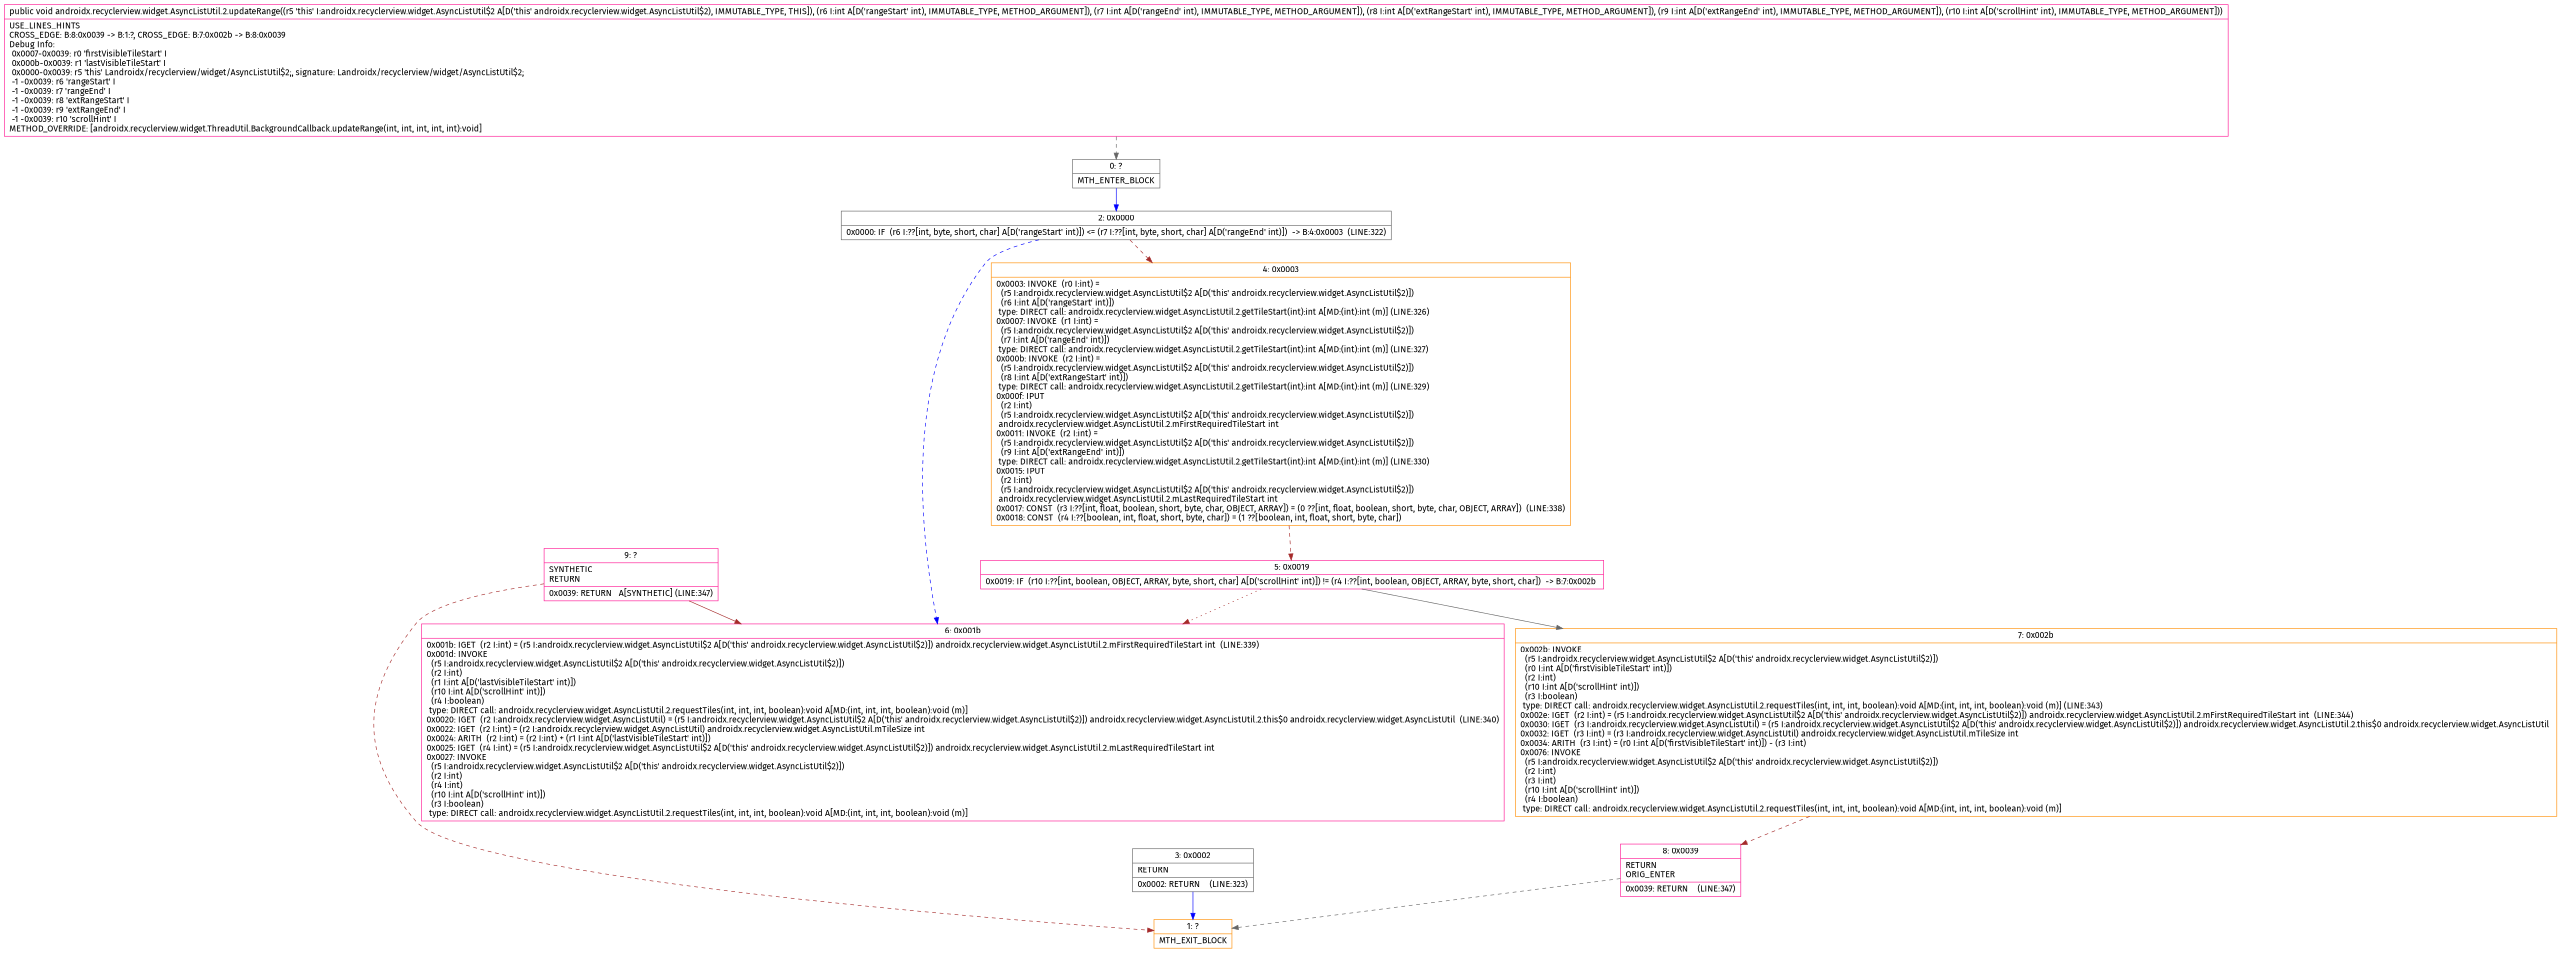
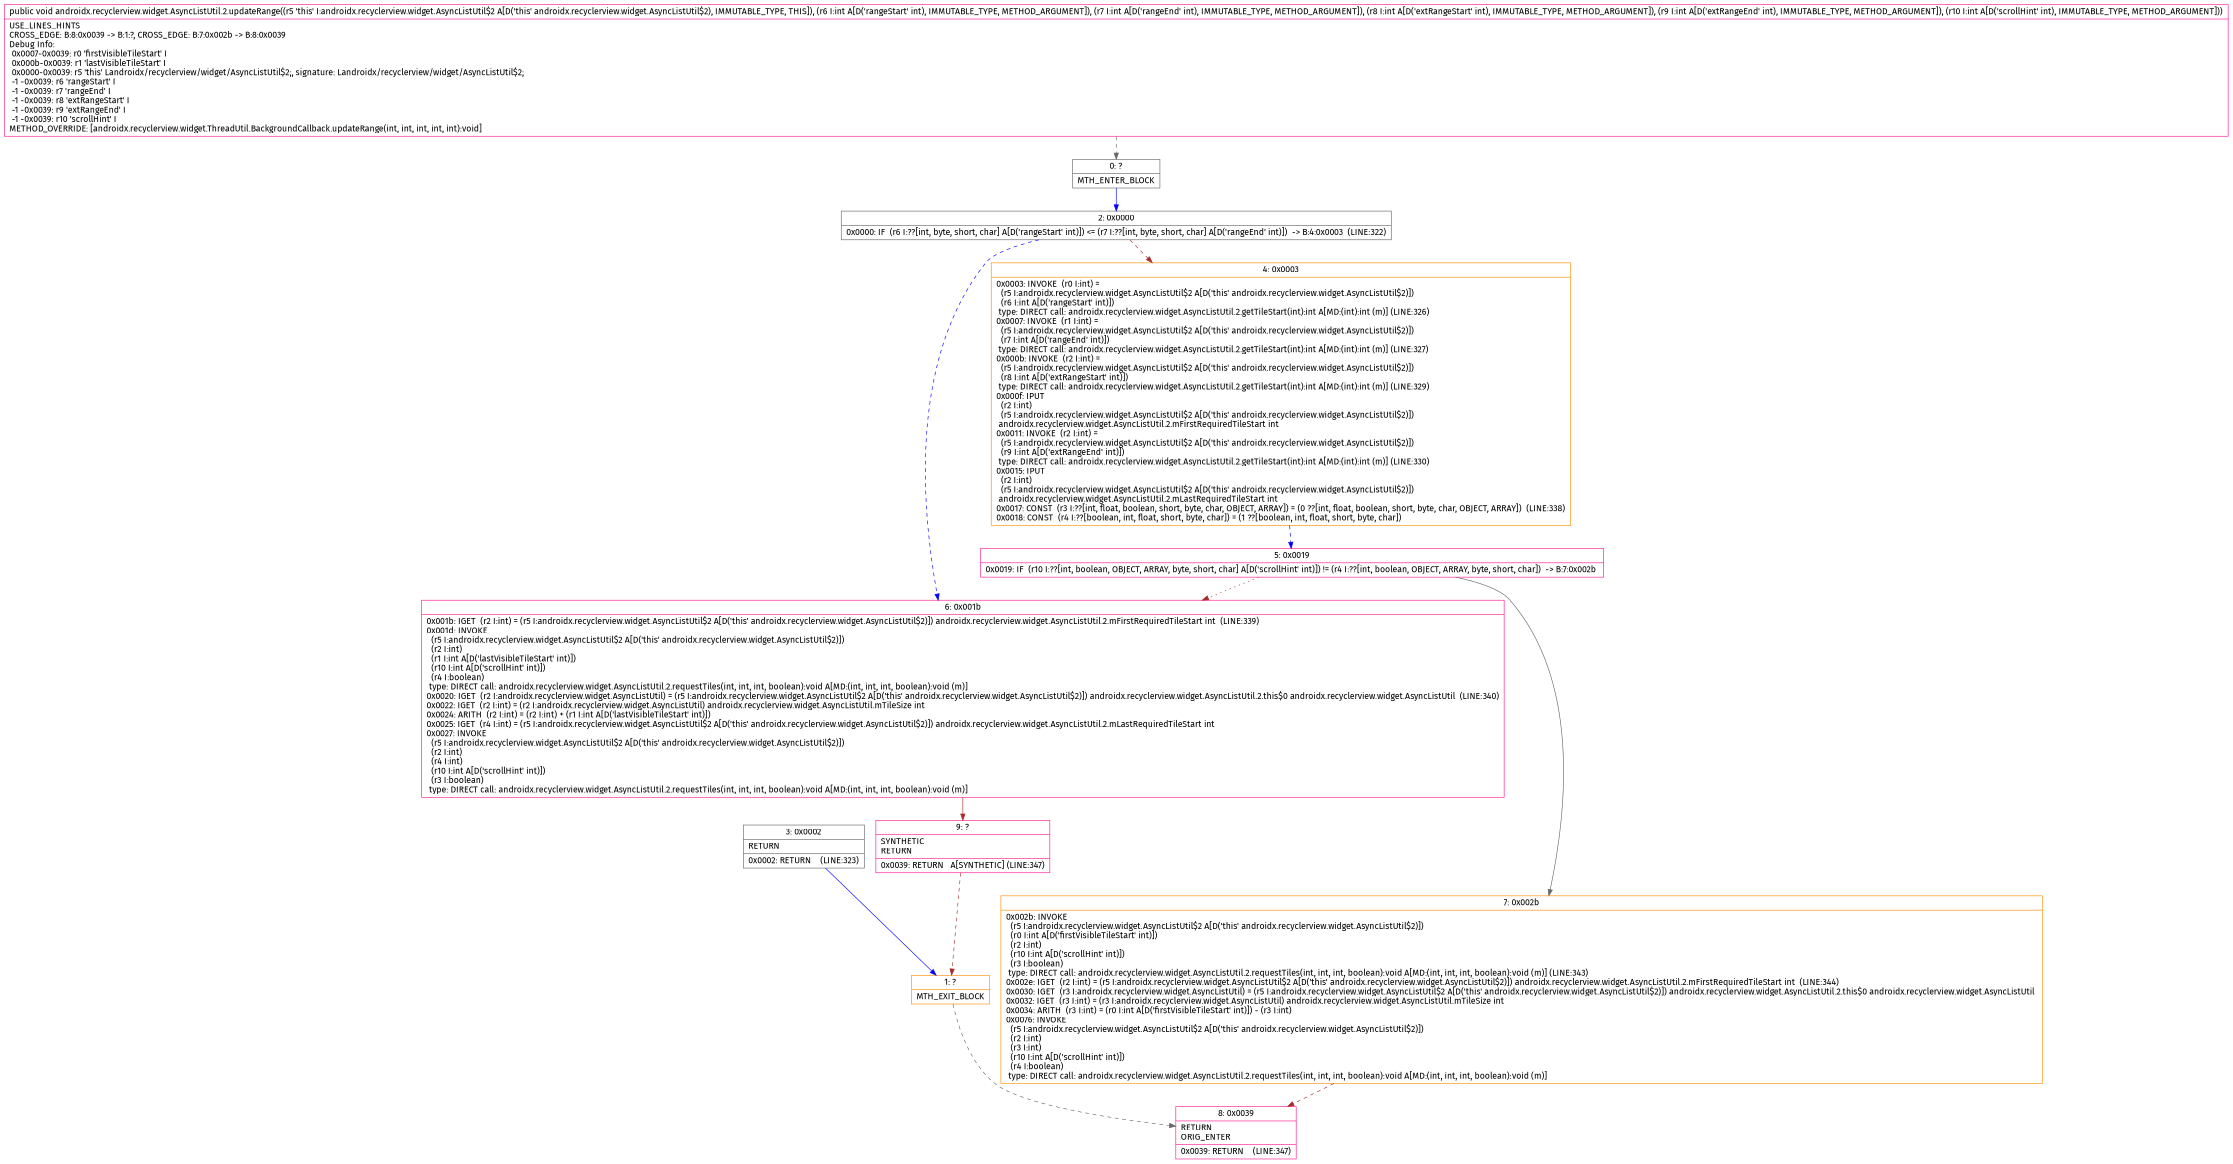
(1290, 540) -> (1290, 534)
(712, 611) -> (963, 806)
(1429, 903) -> (1036, 1101)
